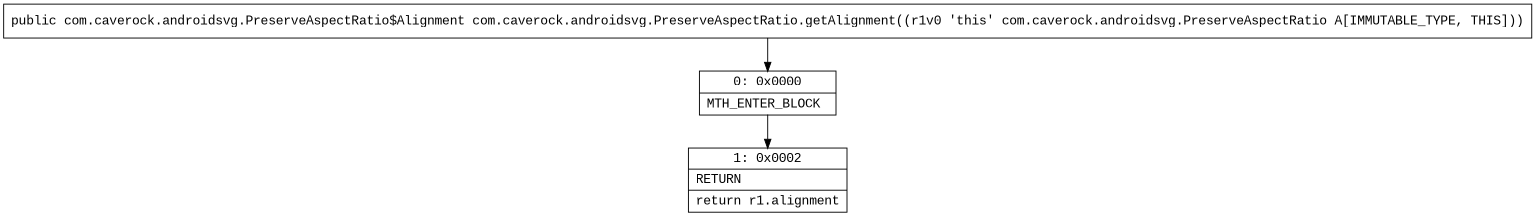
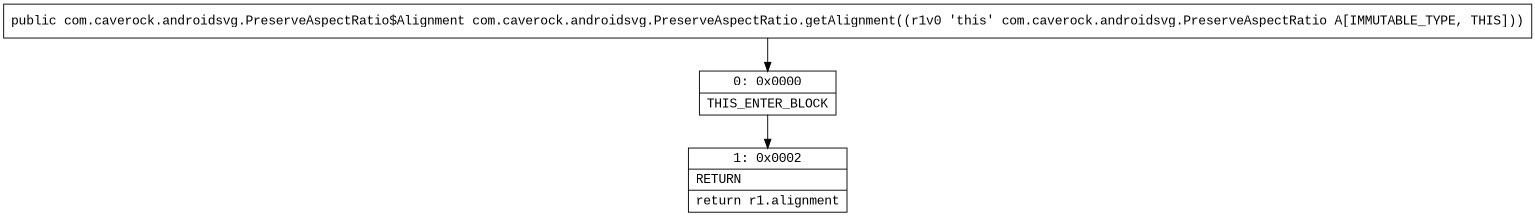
(764, 104) -> (768, 104)
